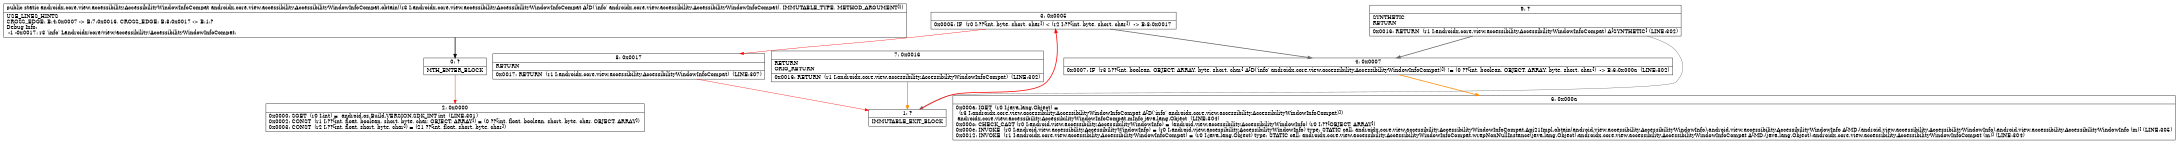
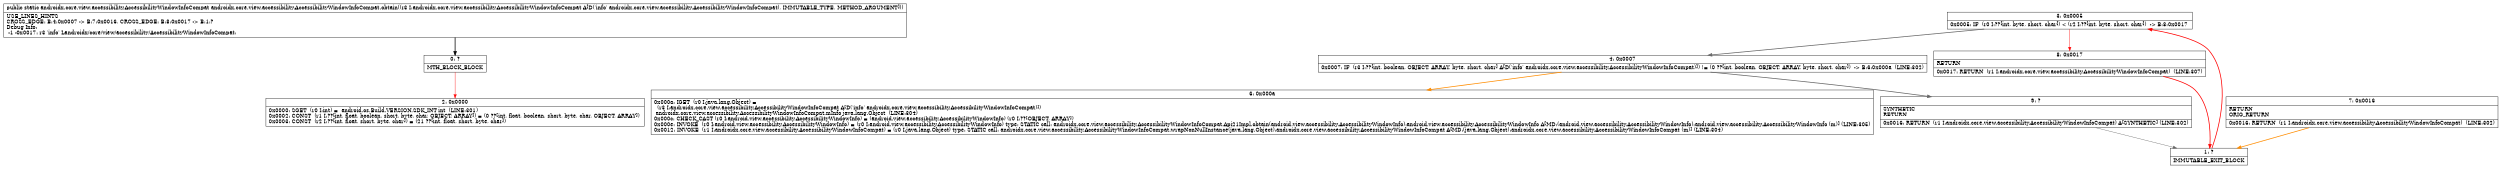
(1436, 47) -> (1819, 83)
(455, 70) -> (455, 68)
(781, 94) -> (2202, 99)
